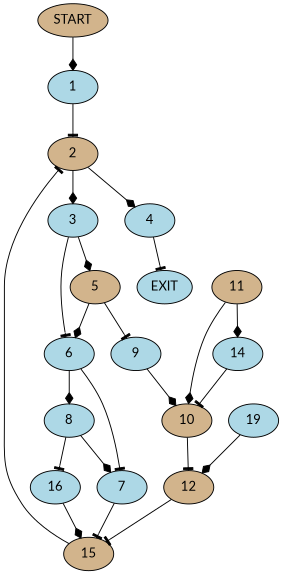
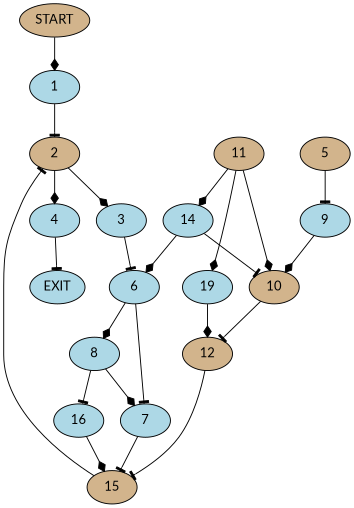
none -> (227, 215)
(82, 249) -> none
(84, 315) -> (165, 249)
